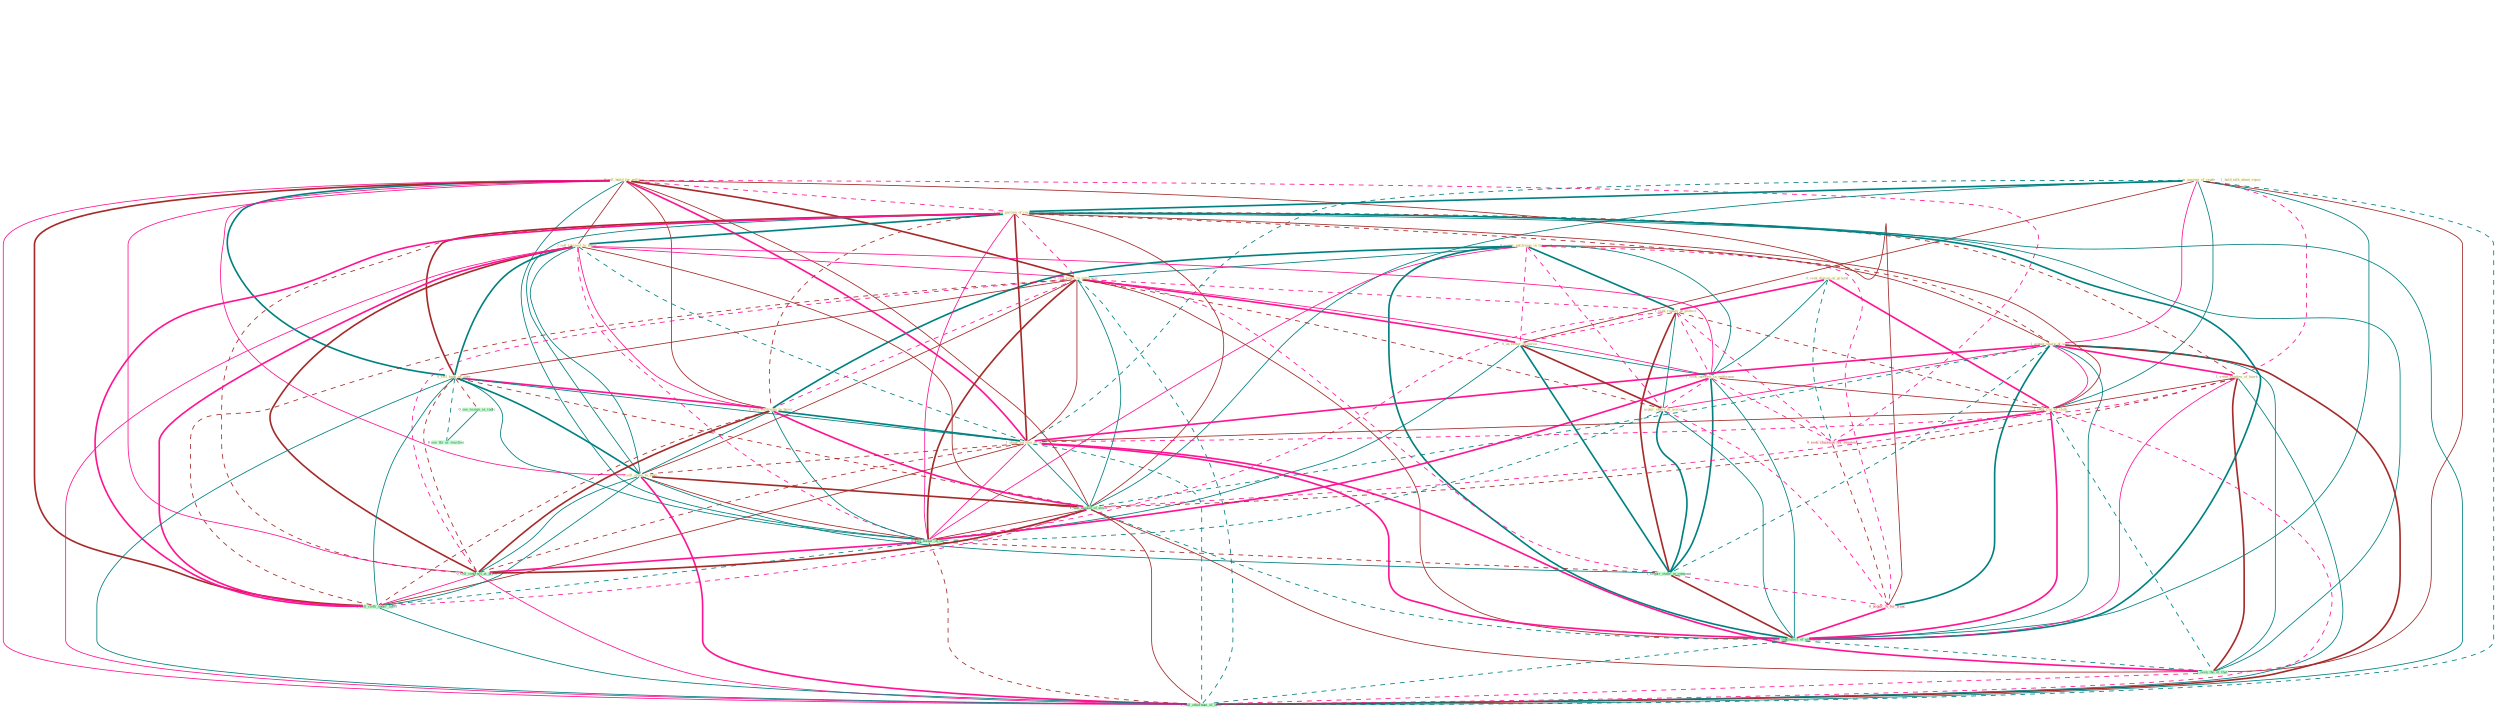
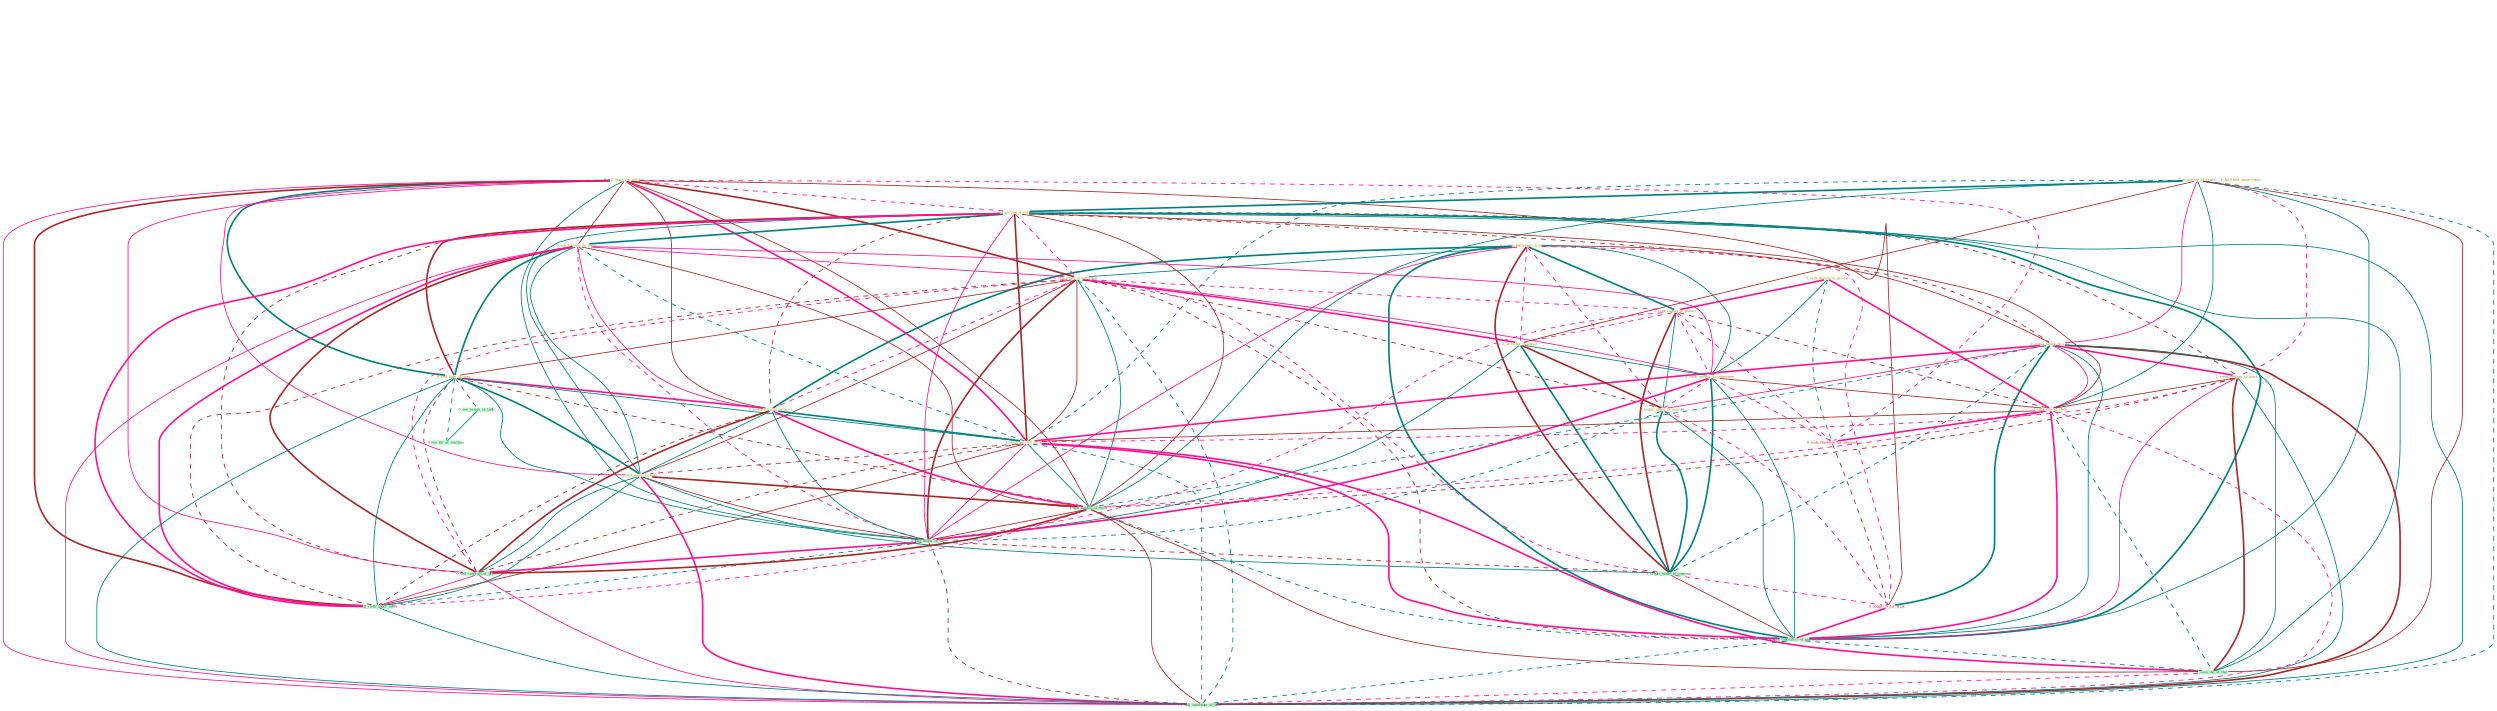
none -> (1533, 418)
(1420, 536) -> (1420, 536)
(1732, 607) -> (1732, 607)
